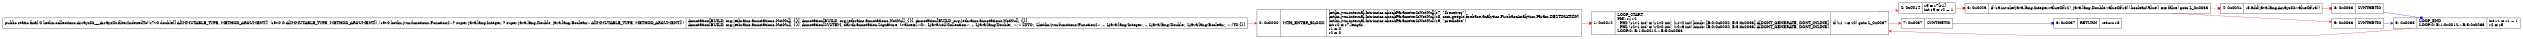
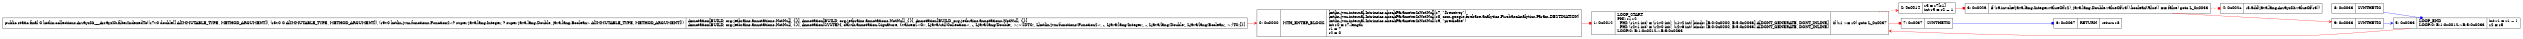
(2326, 8) -> none
(1894, 23) -> (1894, 23)
(1335, 29) -> (1335, 29)
